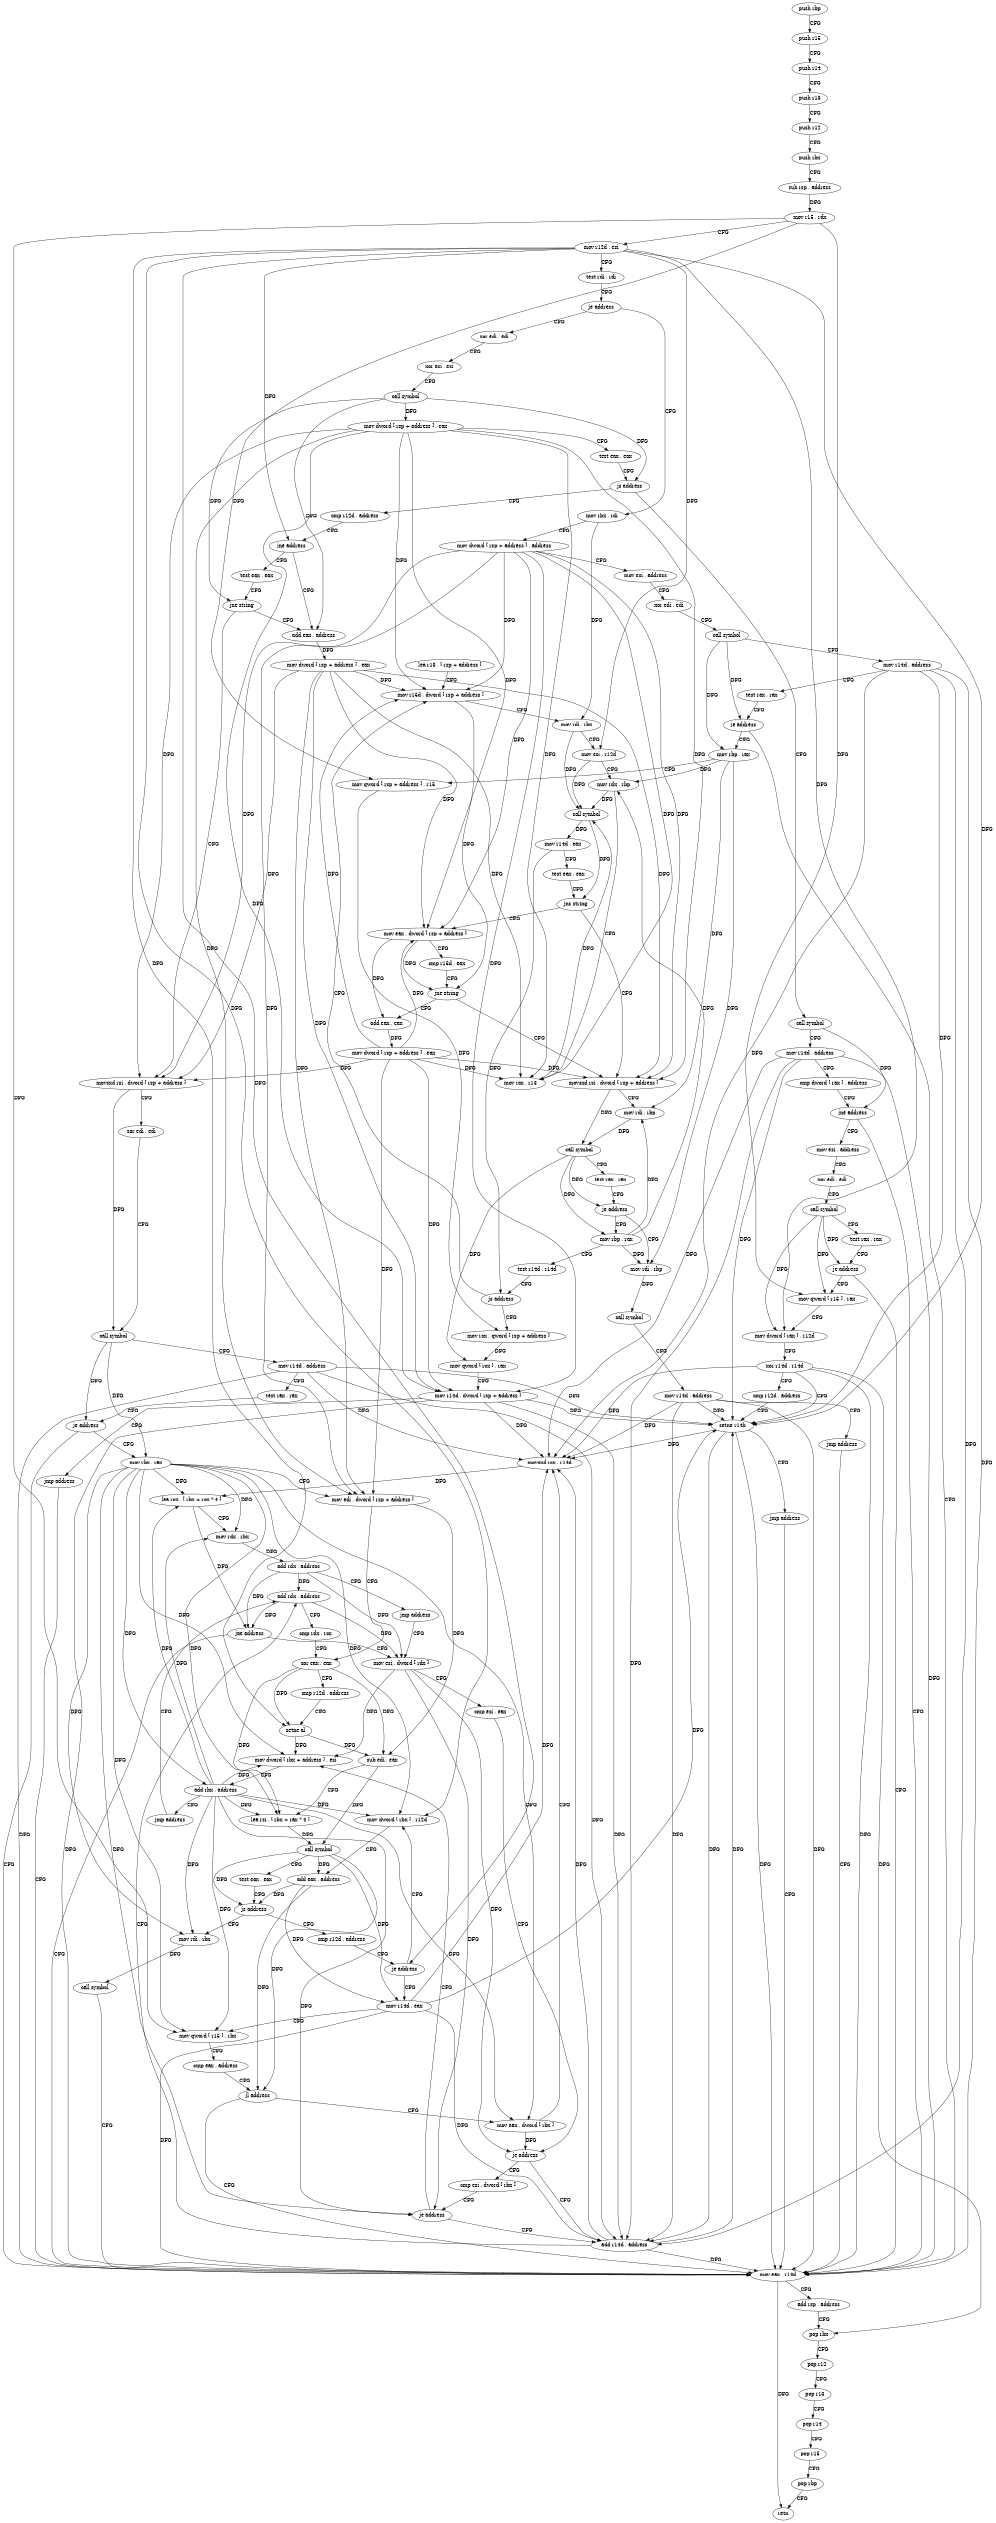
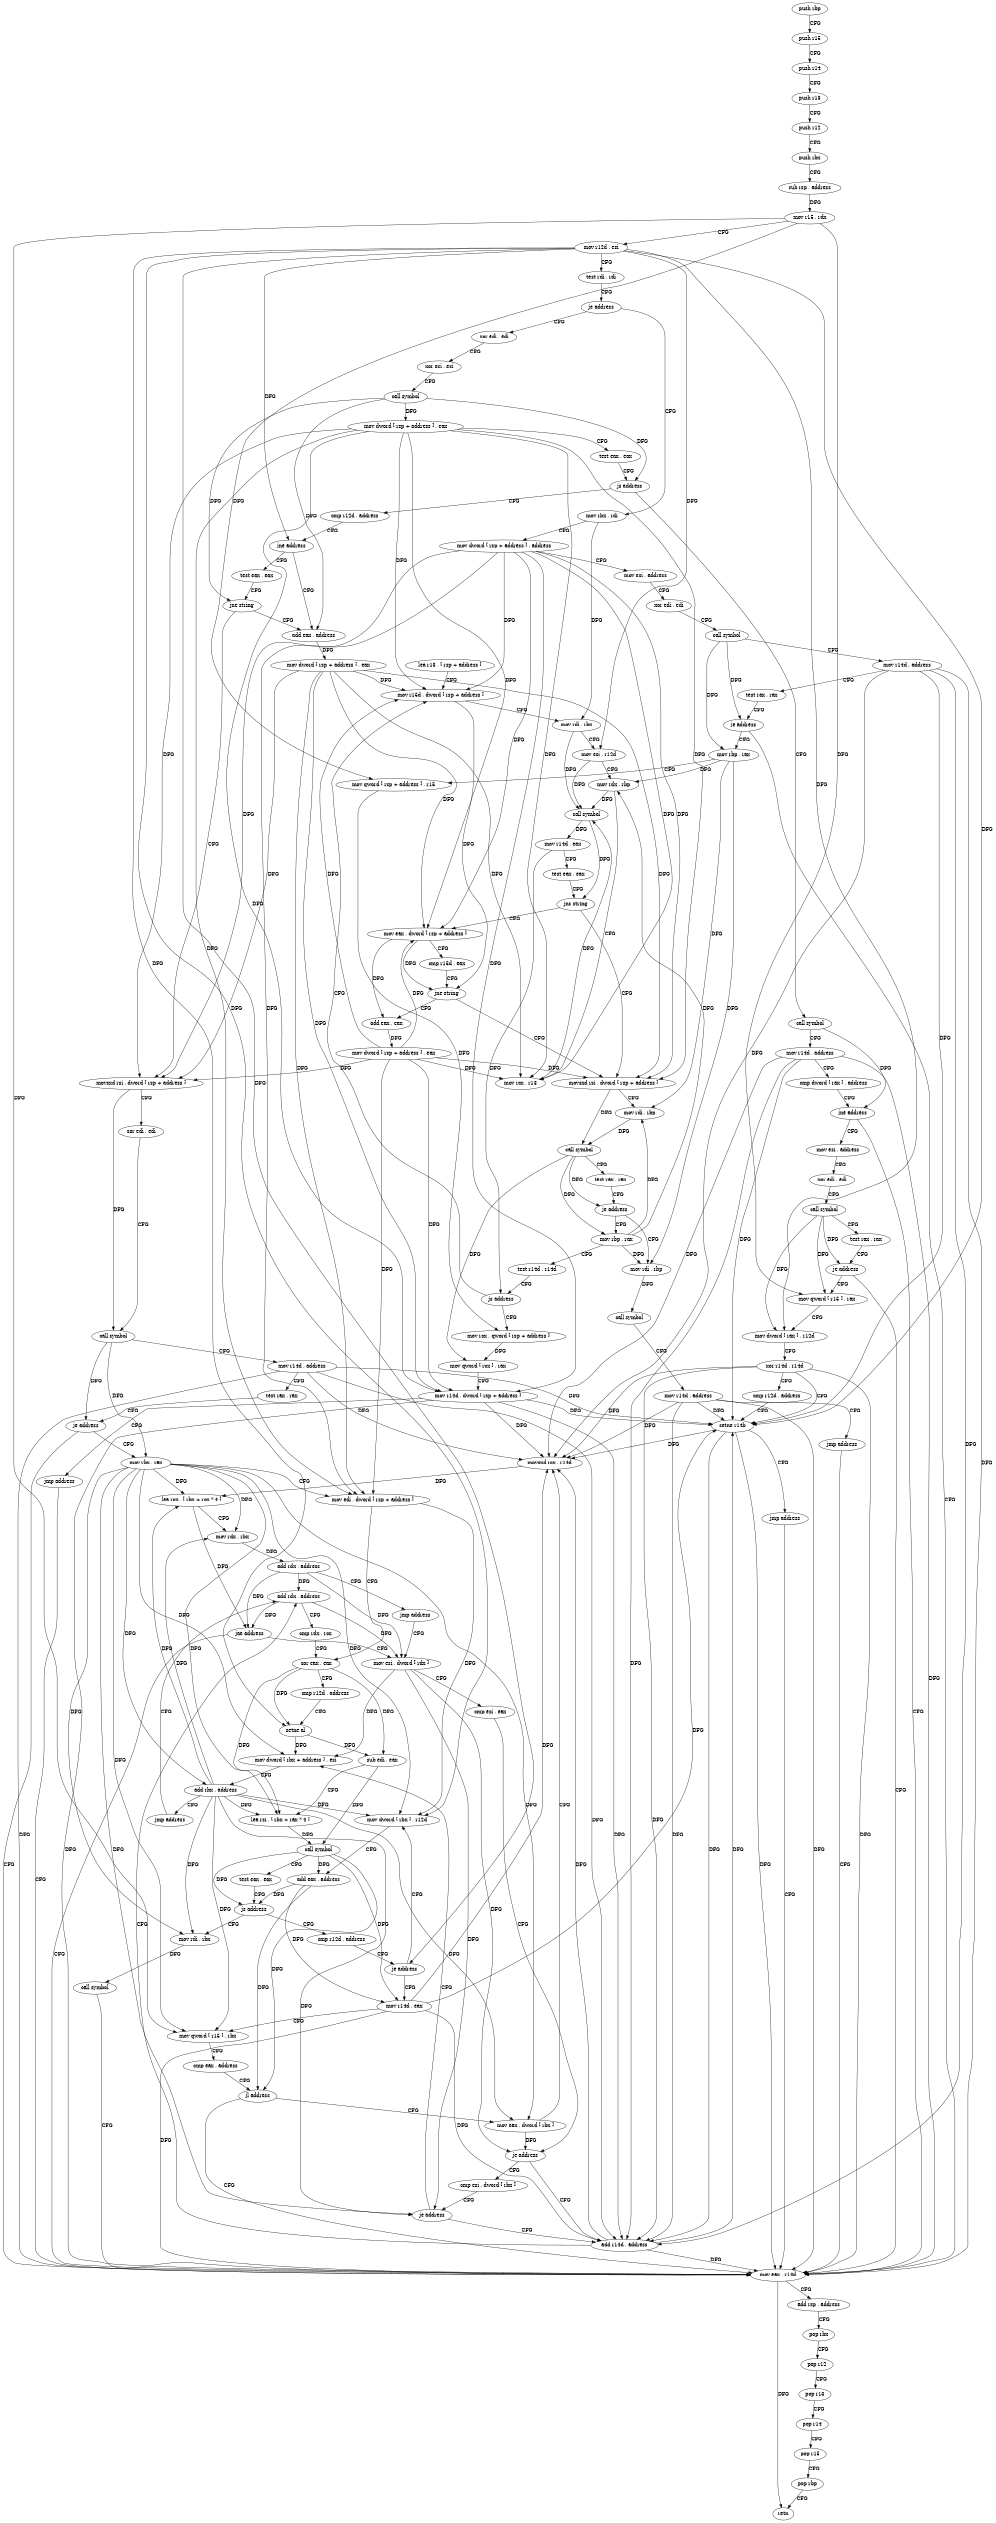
(453, 1627) -> (468, 1649)
(238, 1773) -> none
(879, 1913) -> (651, 1759)
